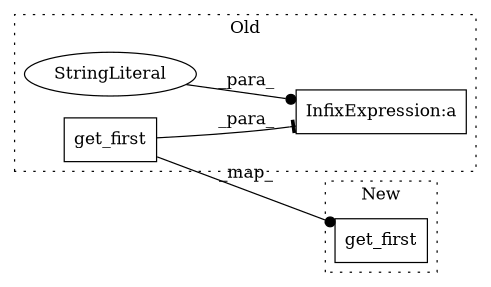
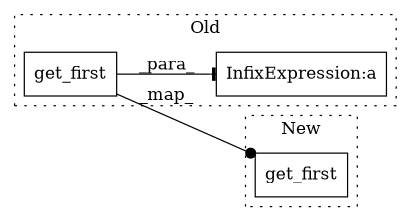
(110, 74) -> none
